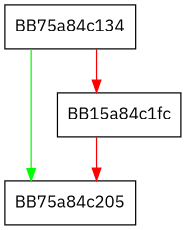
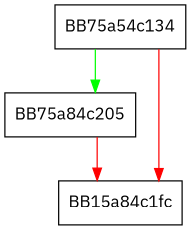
(70, 27) -> (120, 27)
(97, 153) -> (97, 153)
